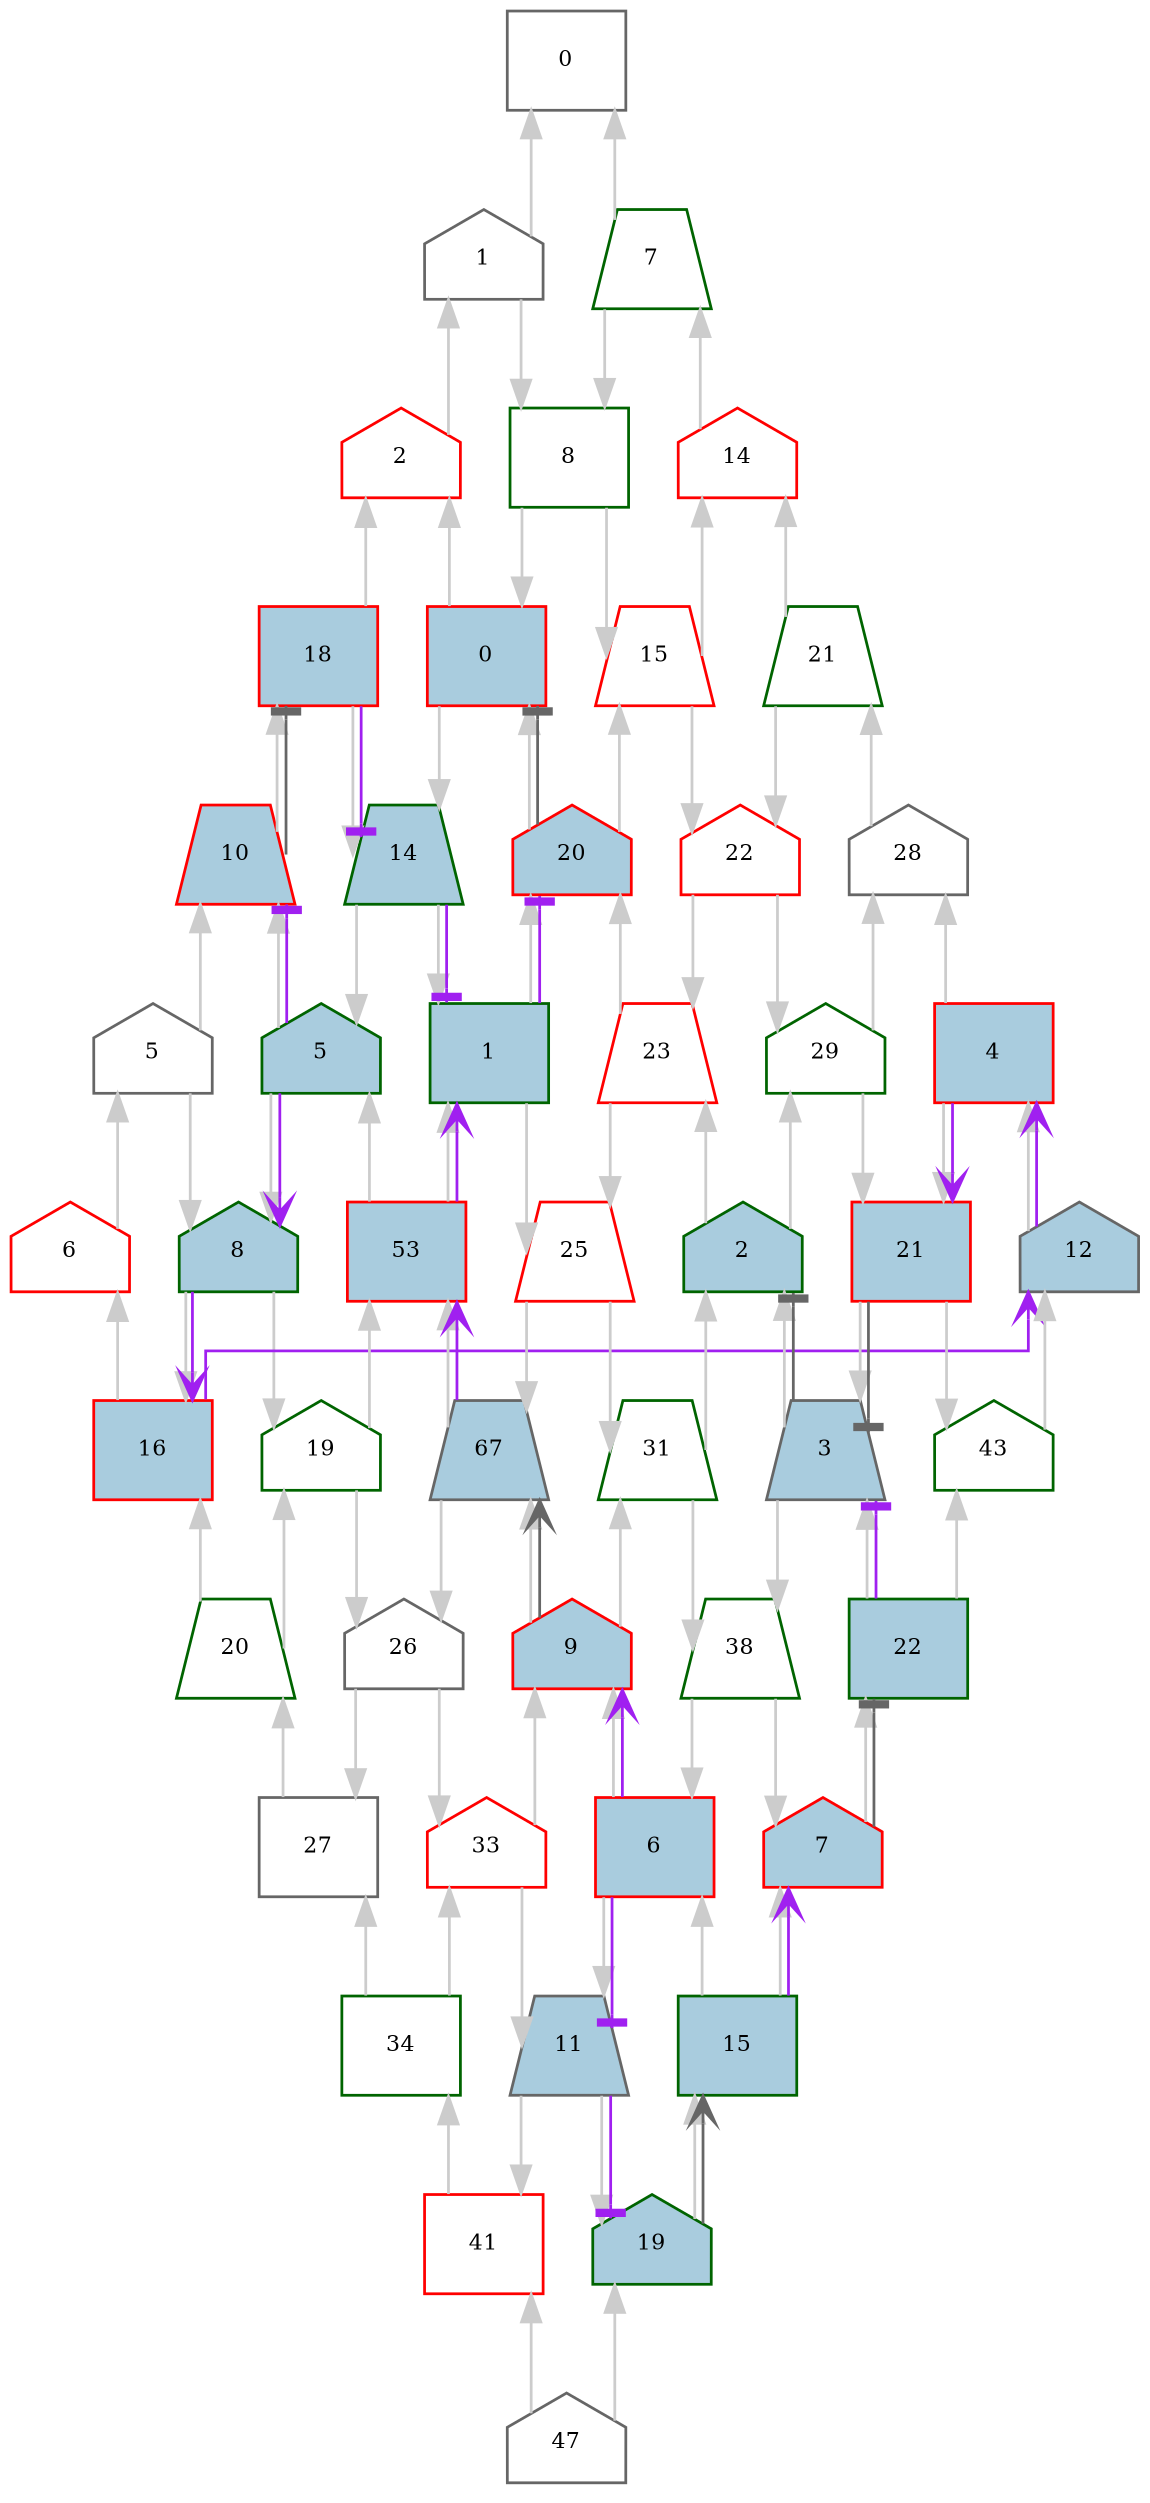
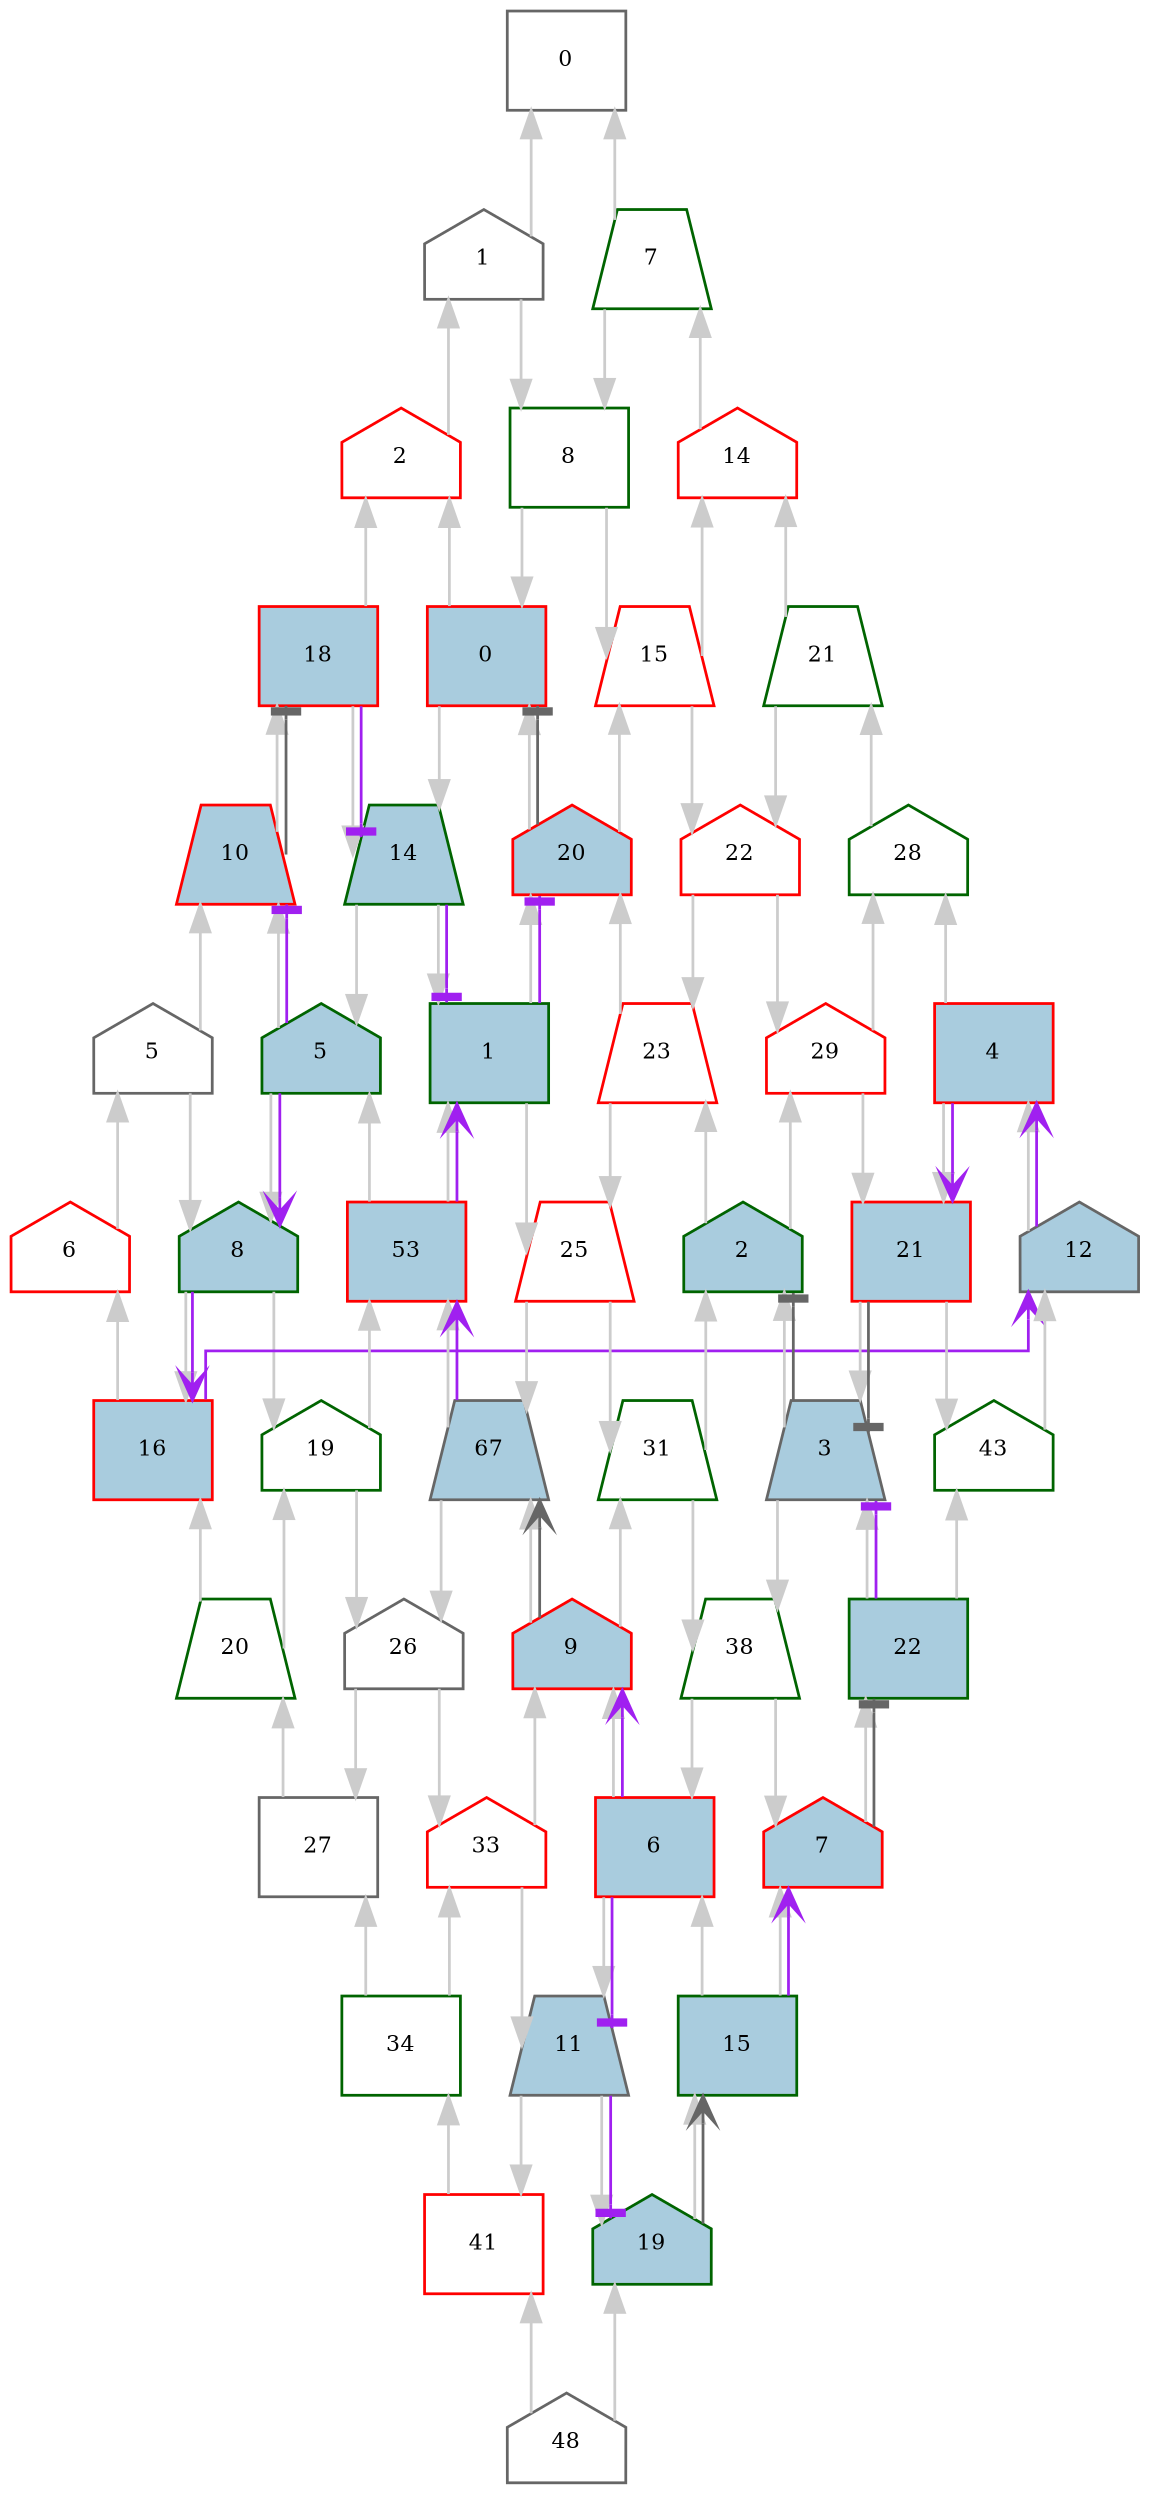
(908, 855) -> (908, 855)
(826, 1053) -> (826, 1053)
(567, 2443) -> (567, 2443)
